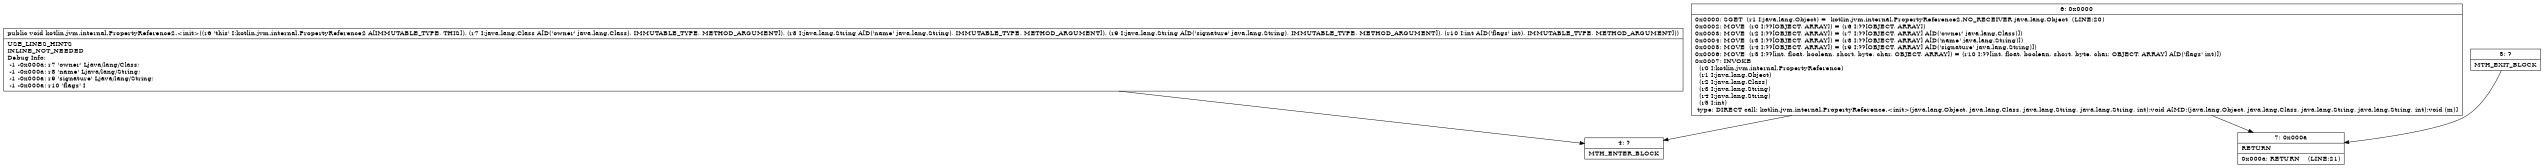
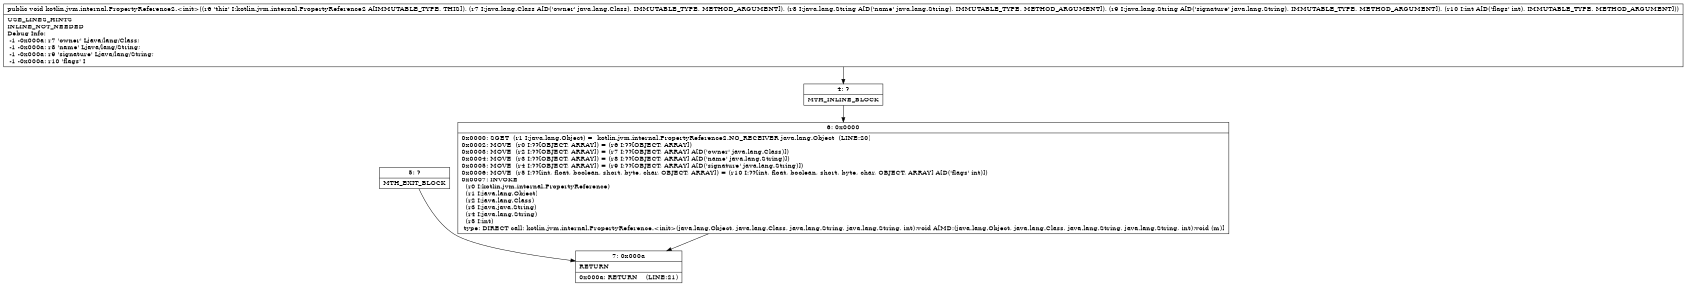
(1733, 89) -> (499, 207)
(1730, 127) -> (843, 111)
(1624, 154) -> (843, 100)
